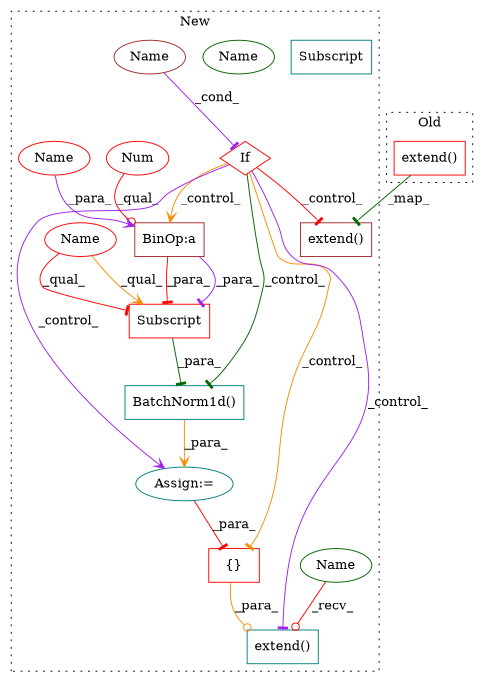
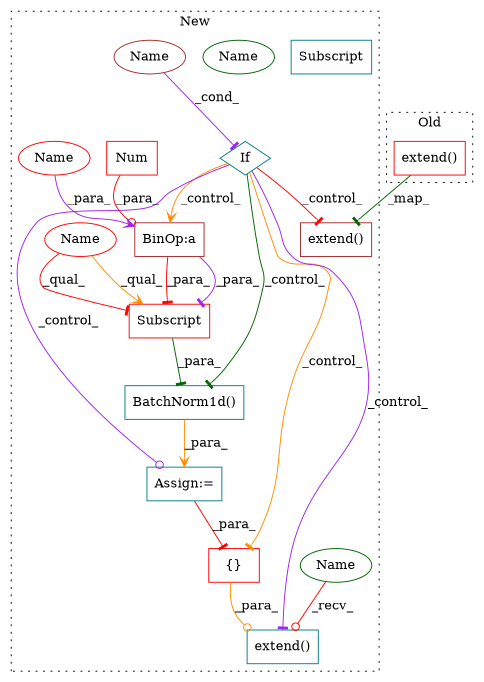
(138, 158) -> (132, 158)
(245, 158) -> (245, 158)
(138, 199) -> (138, 199)
(19, 263) -> (19, 263)
(184, 484) -> (184, 484)
